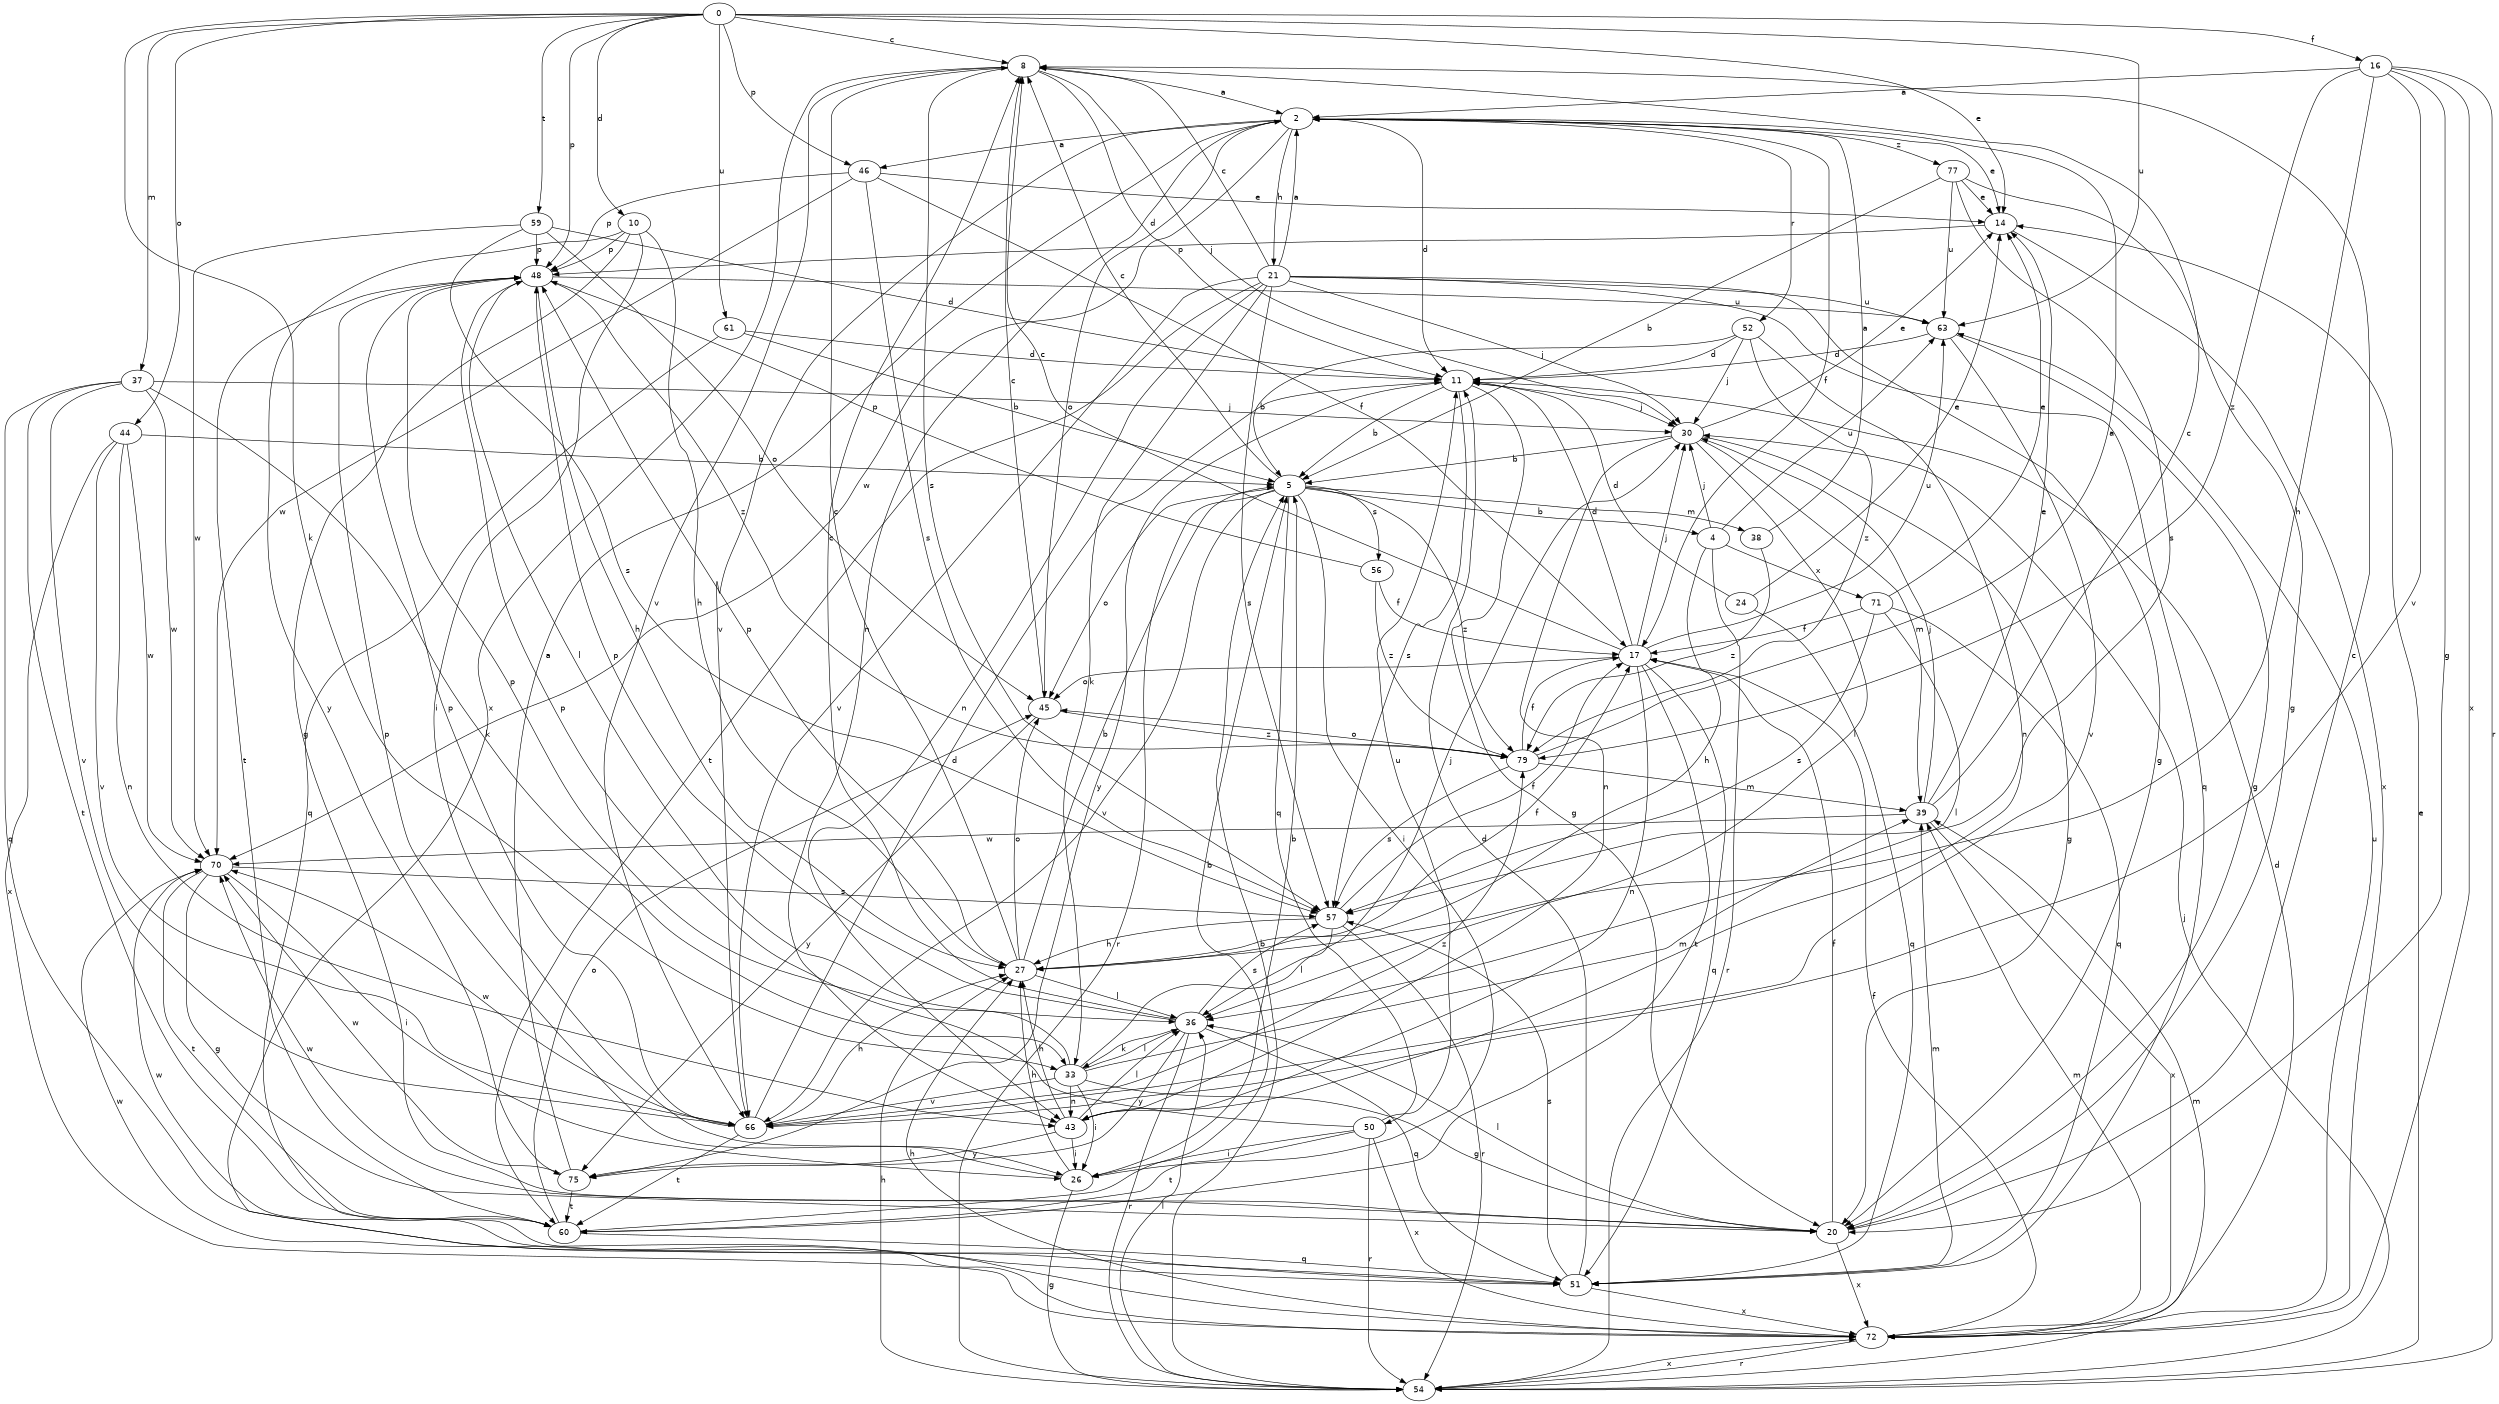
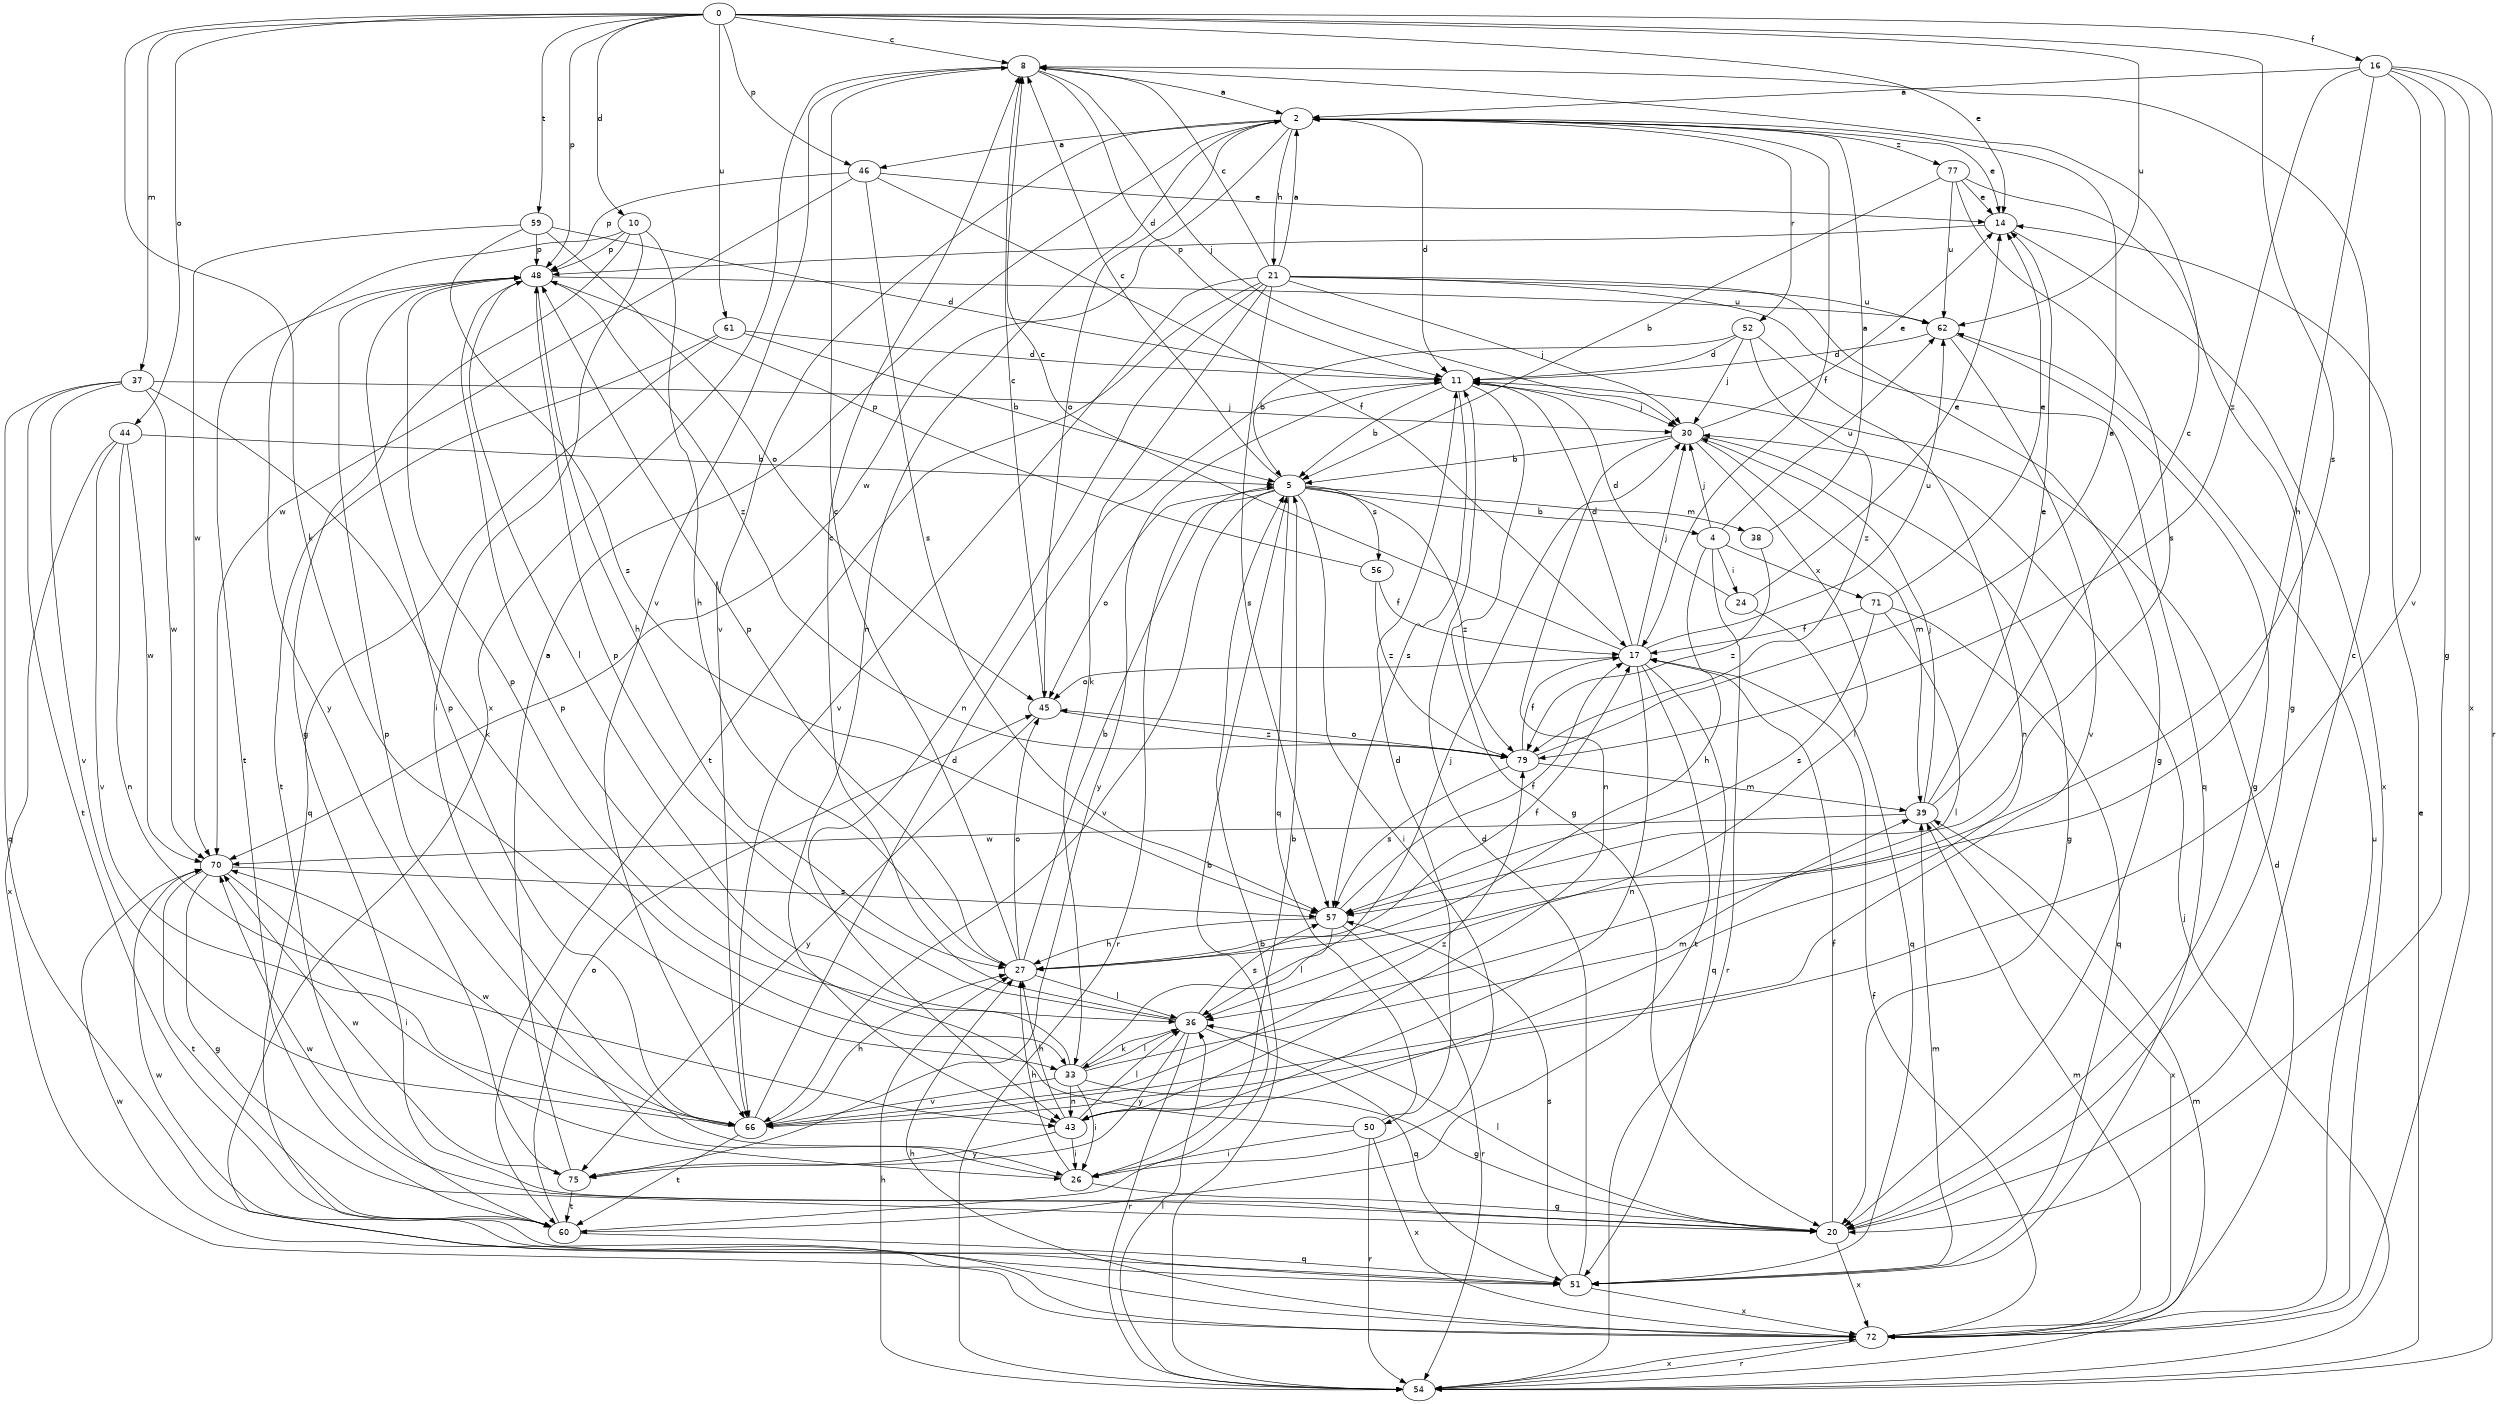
(1943, 329) -> (1943, 329)
(942, 550) -> (2262, 91)
none -> (1726, 568)
(1399, 761) -> (1399, 761)
(1035, 1206) -> (277, 707)
(1078, 1370) -> (1451, 1204)
